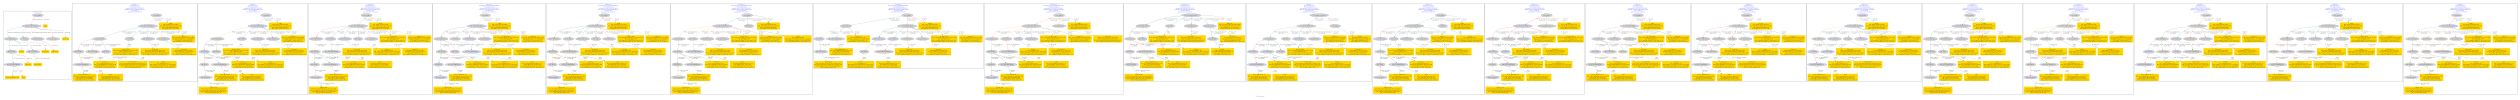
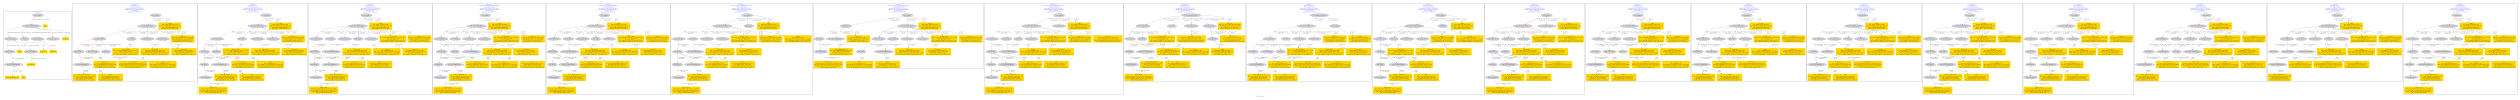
(28, 65) -> none
